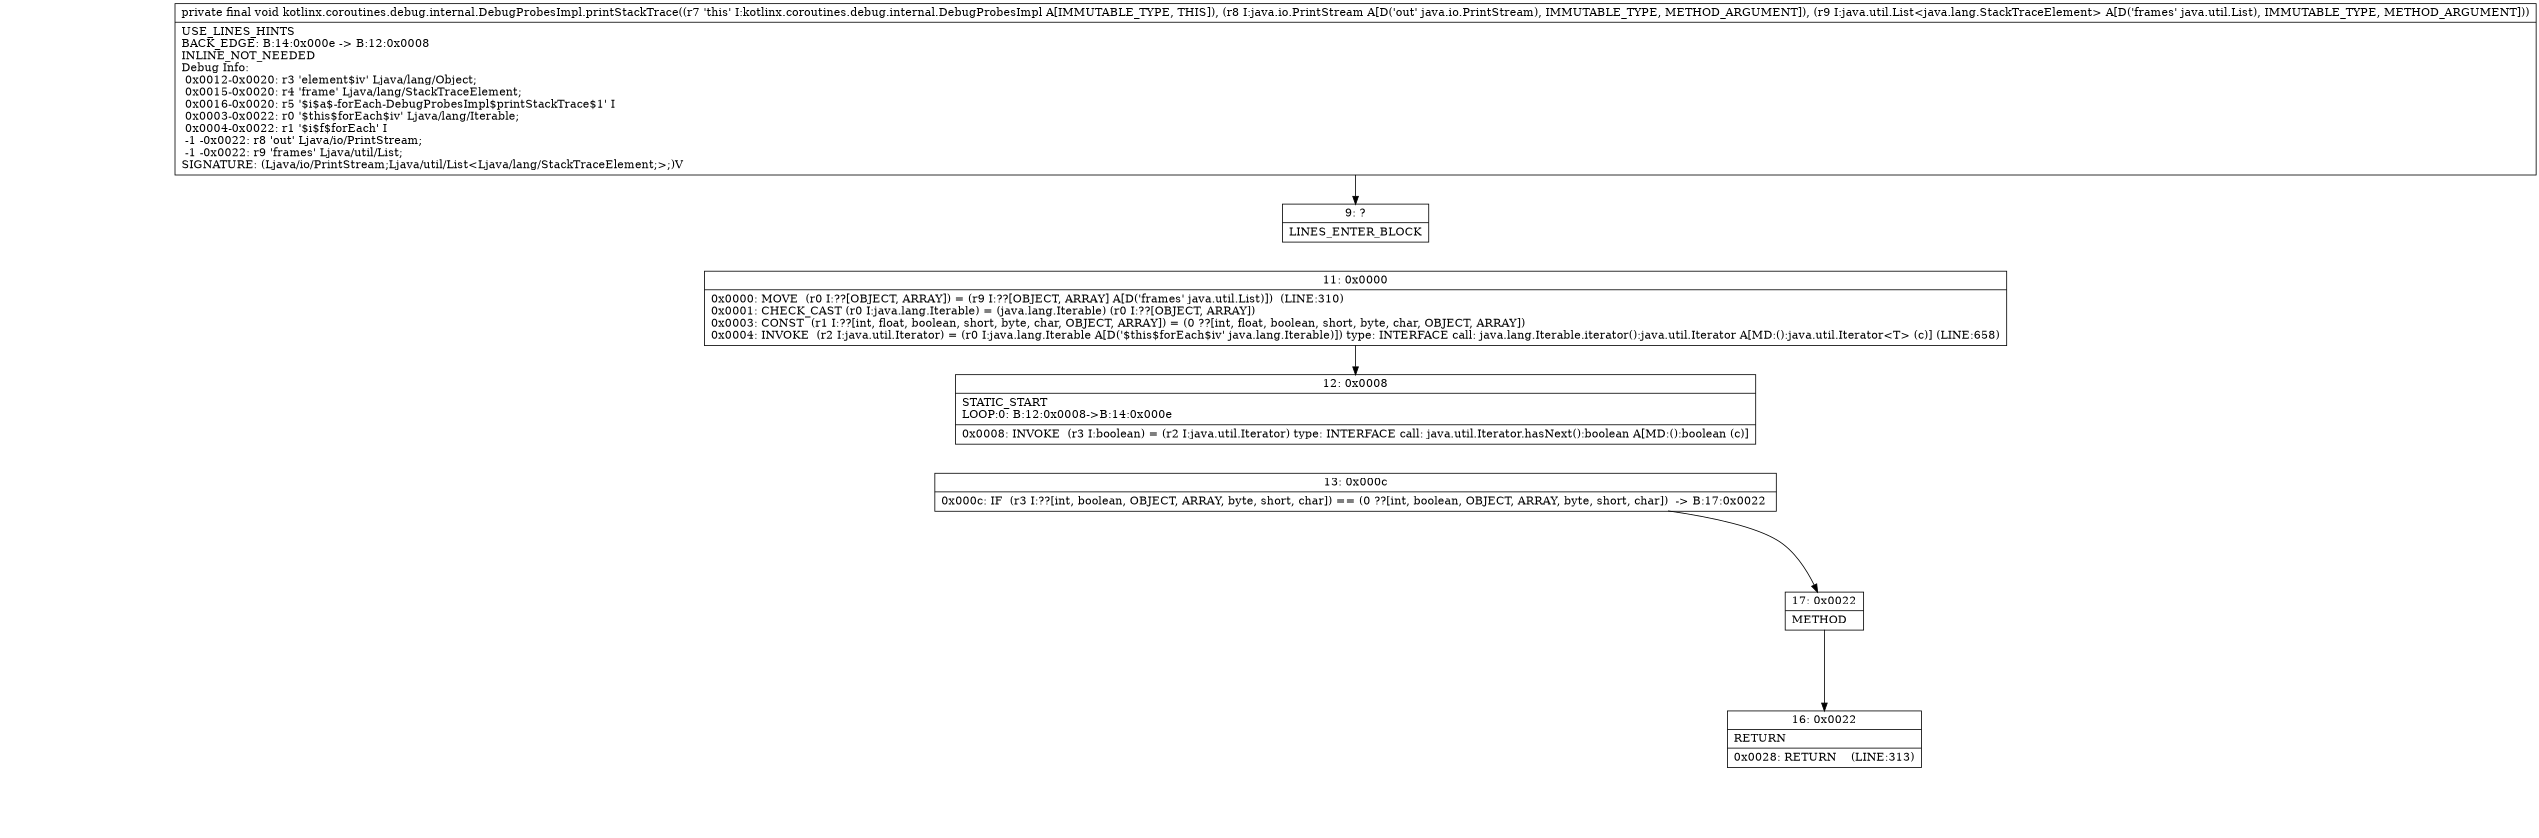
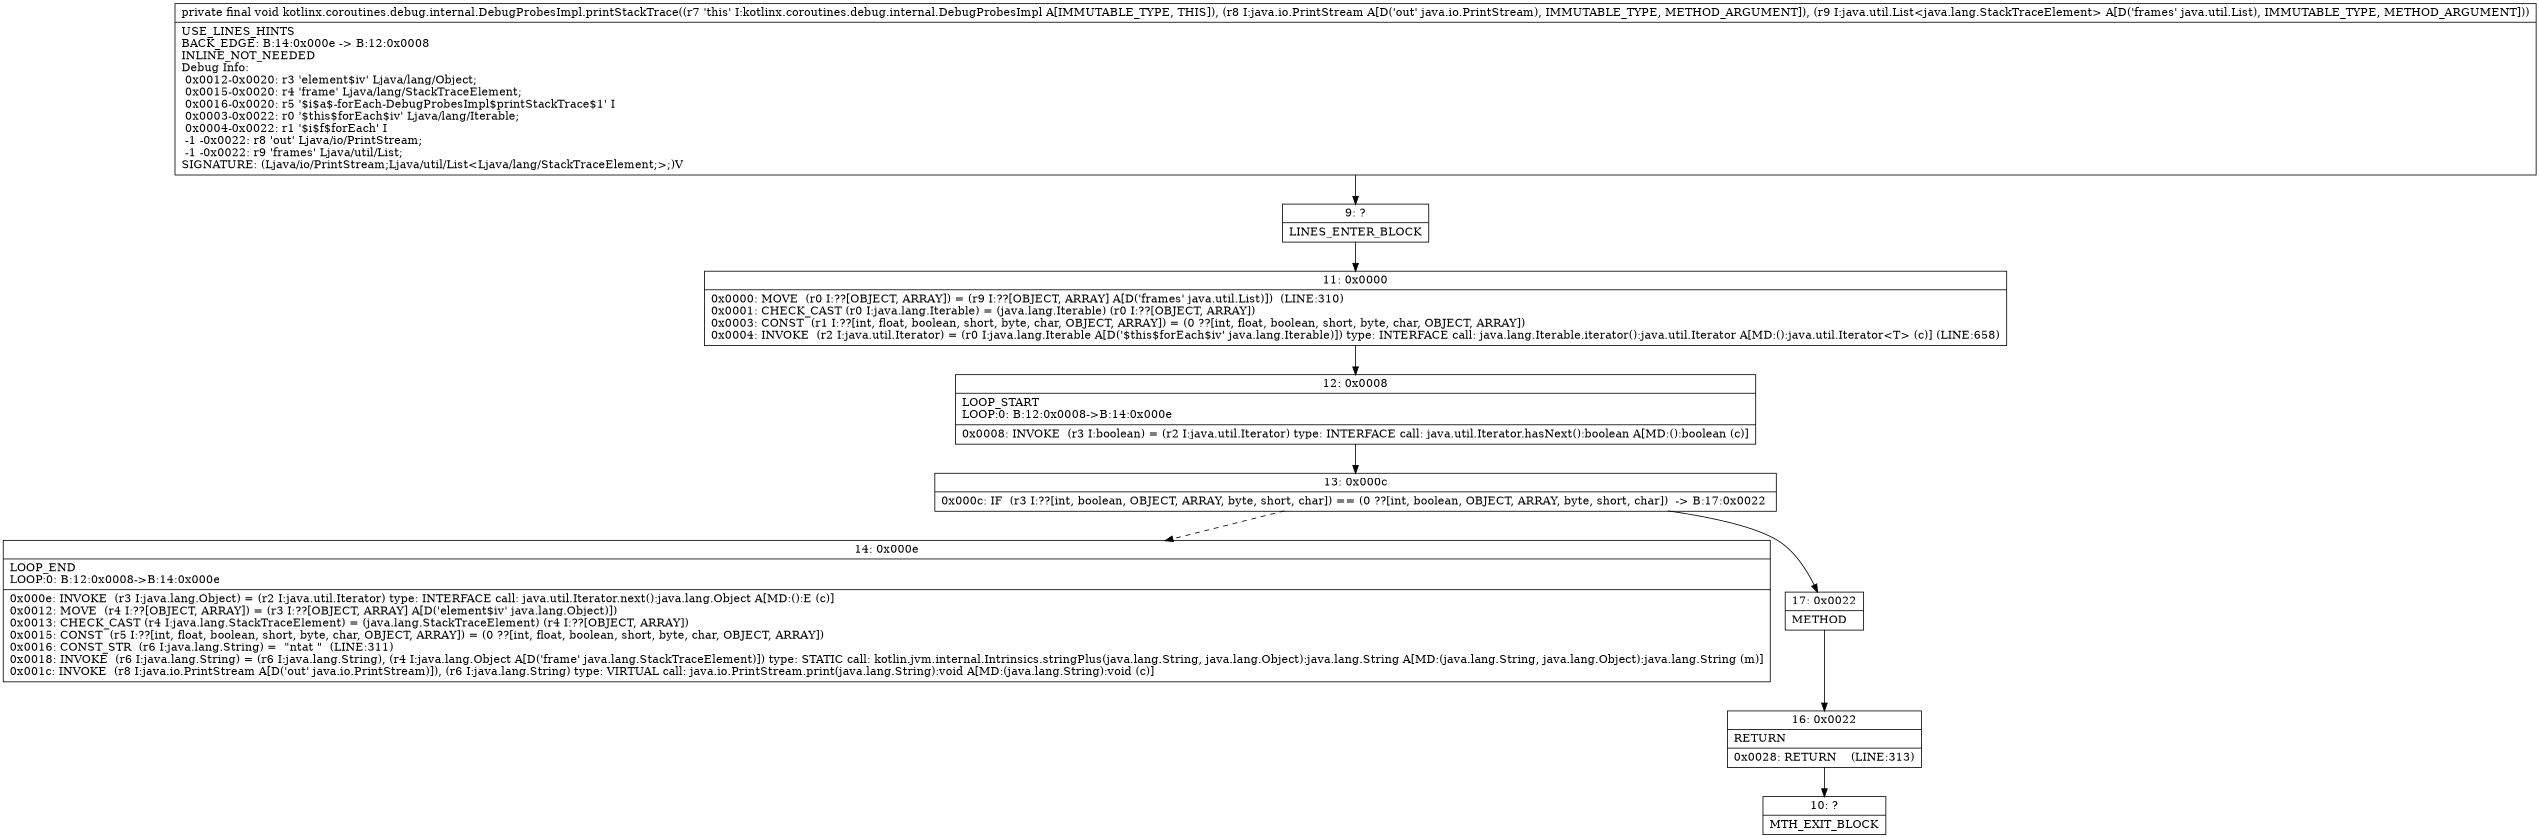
none -> (1356, 253)
(1005, 403) -> (1001, 403)
none -> (1356, 455)
none -> (887, 611)
none -> (1824, 816)
